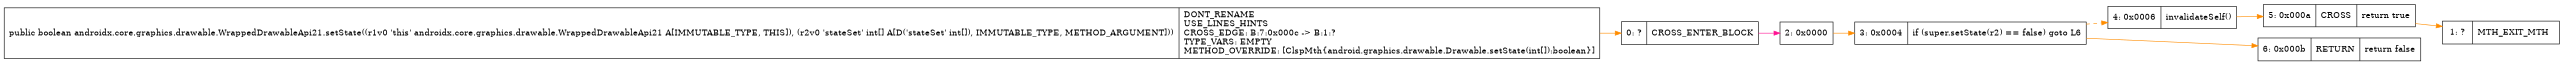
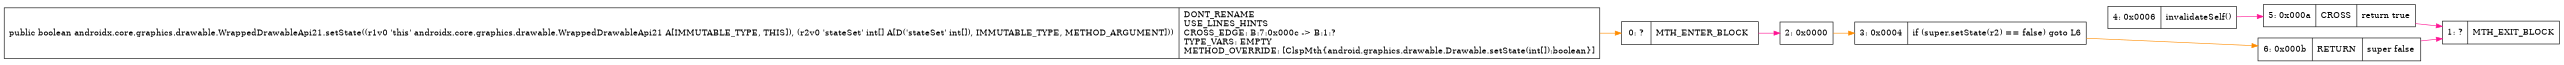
(2247, 17) -> (2247, 17)
(2094, 24) -> none
(2426, 25) -> (2426, 25)
(2513, 32) -> (2514, 32)
(1703, 33) -> (1702, 33)
none -> (2429, 40)
(2390, 49) -> (2391, 49)
